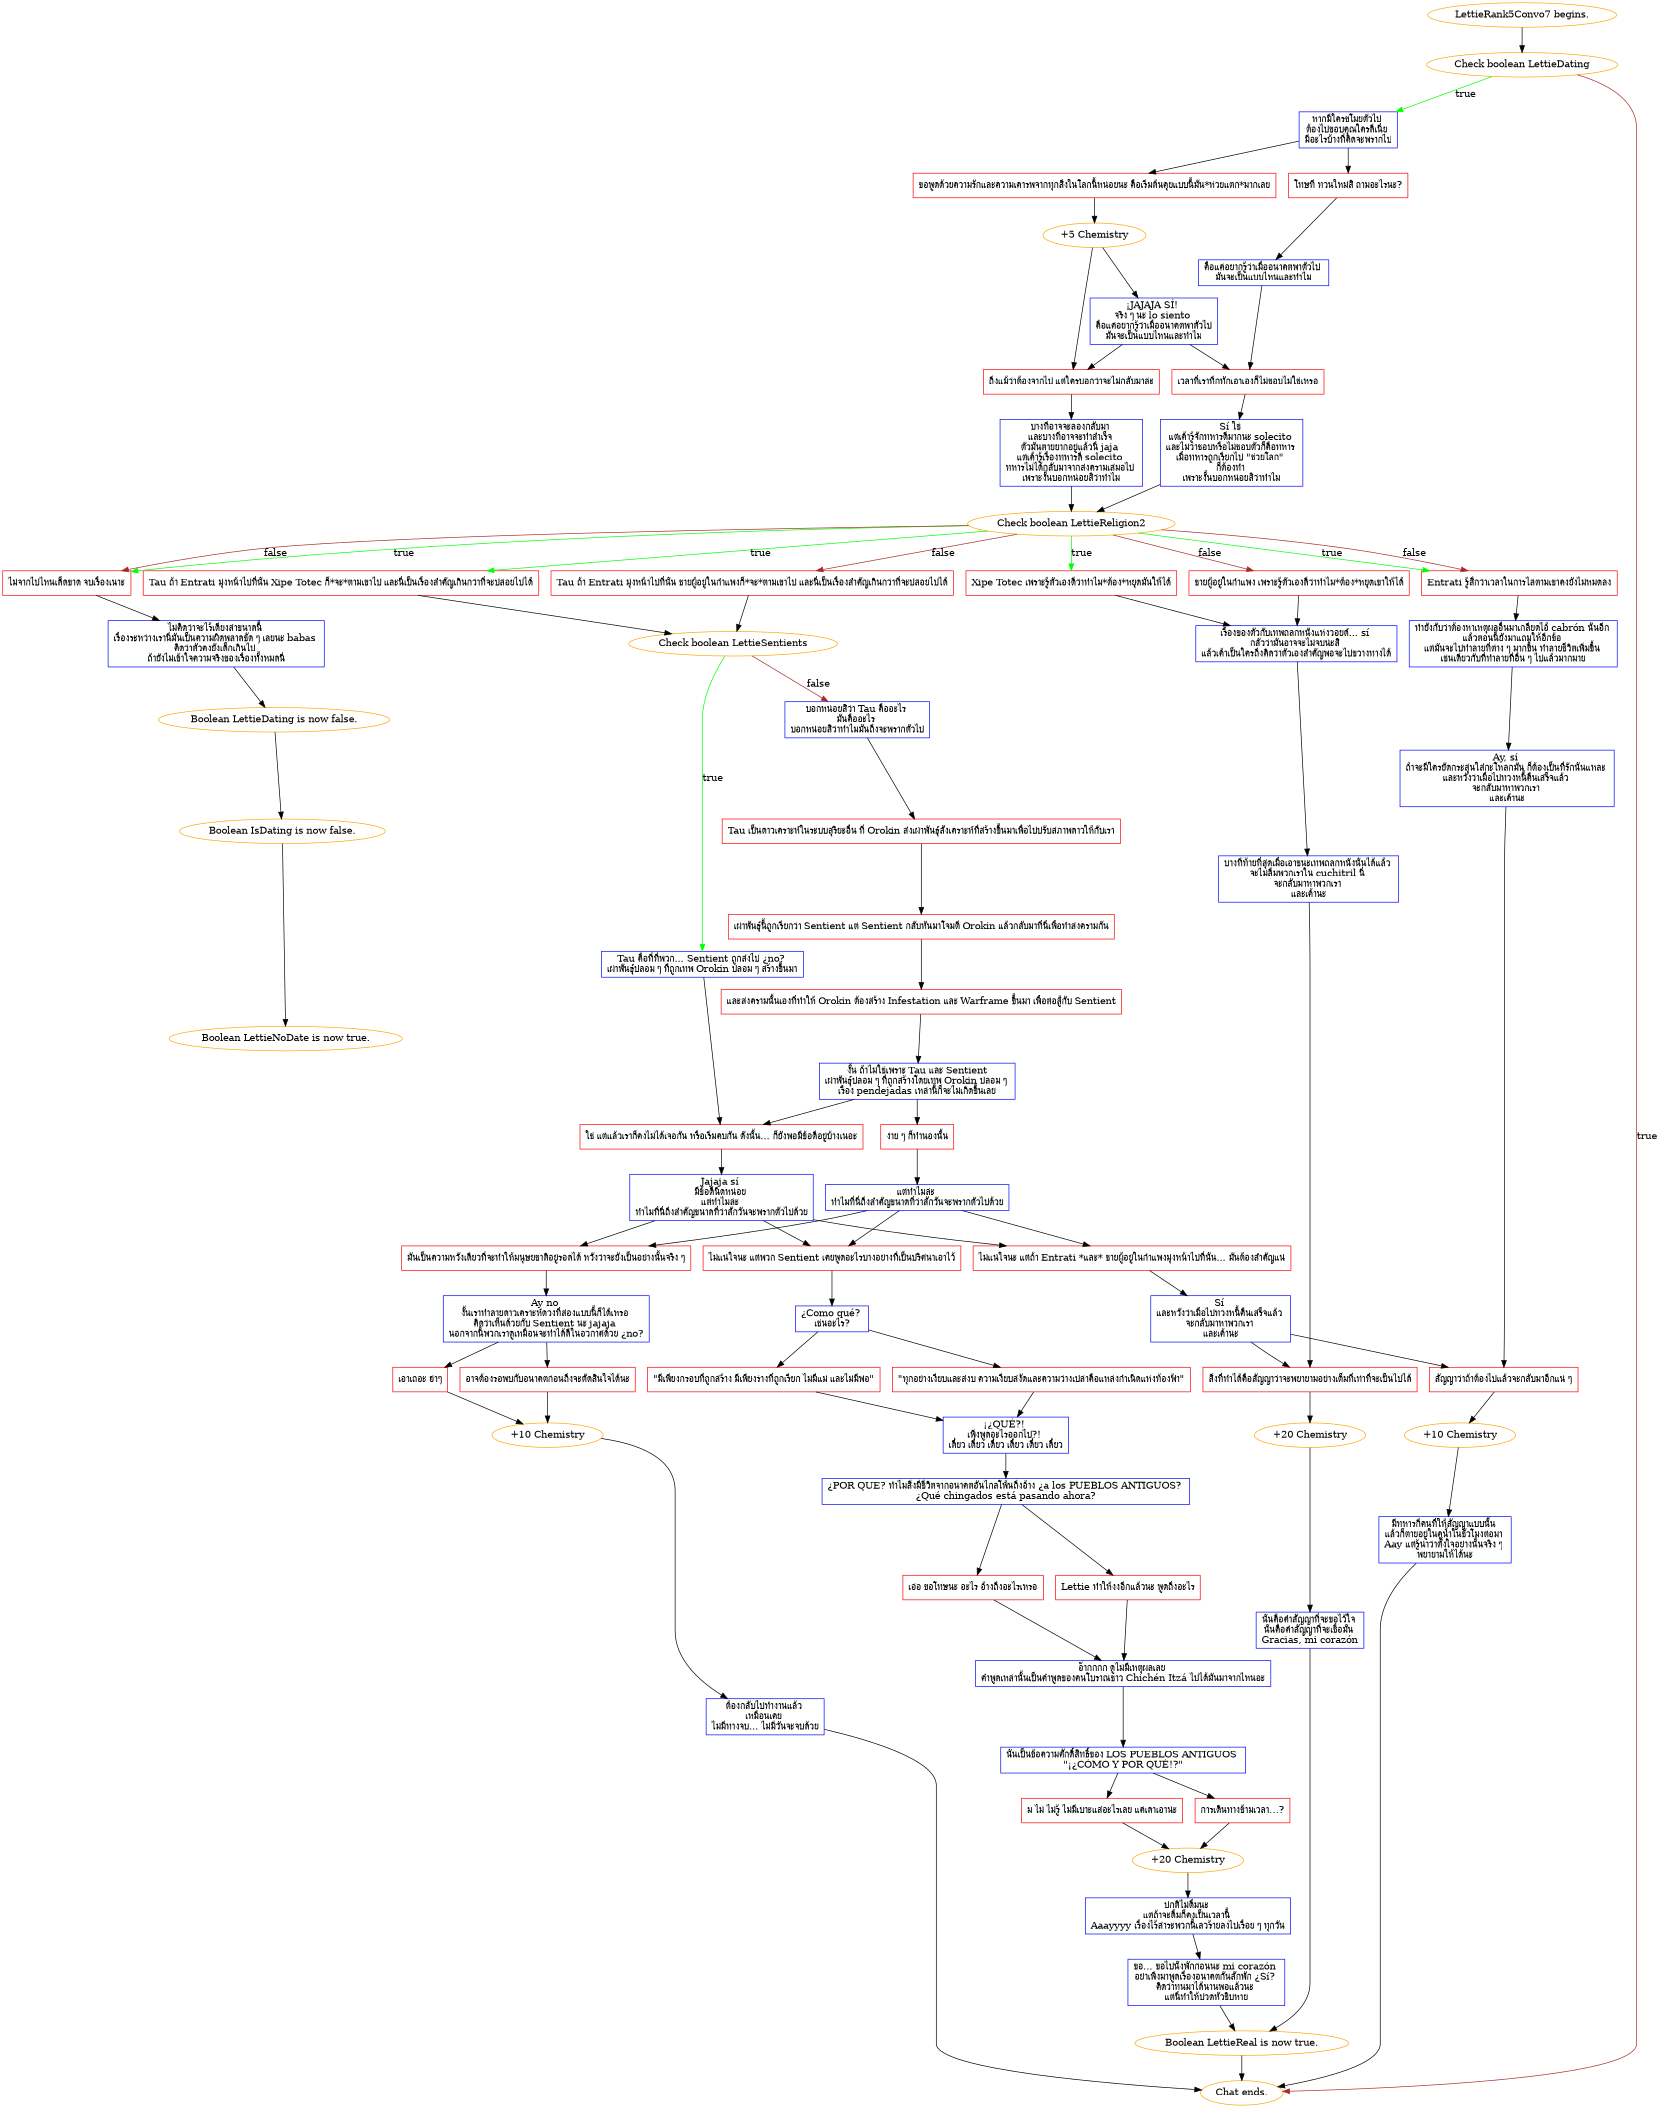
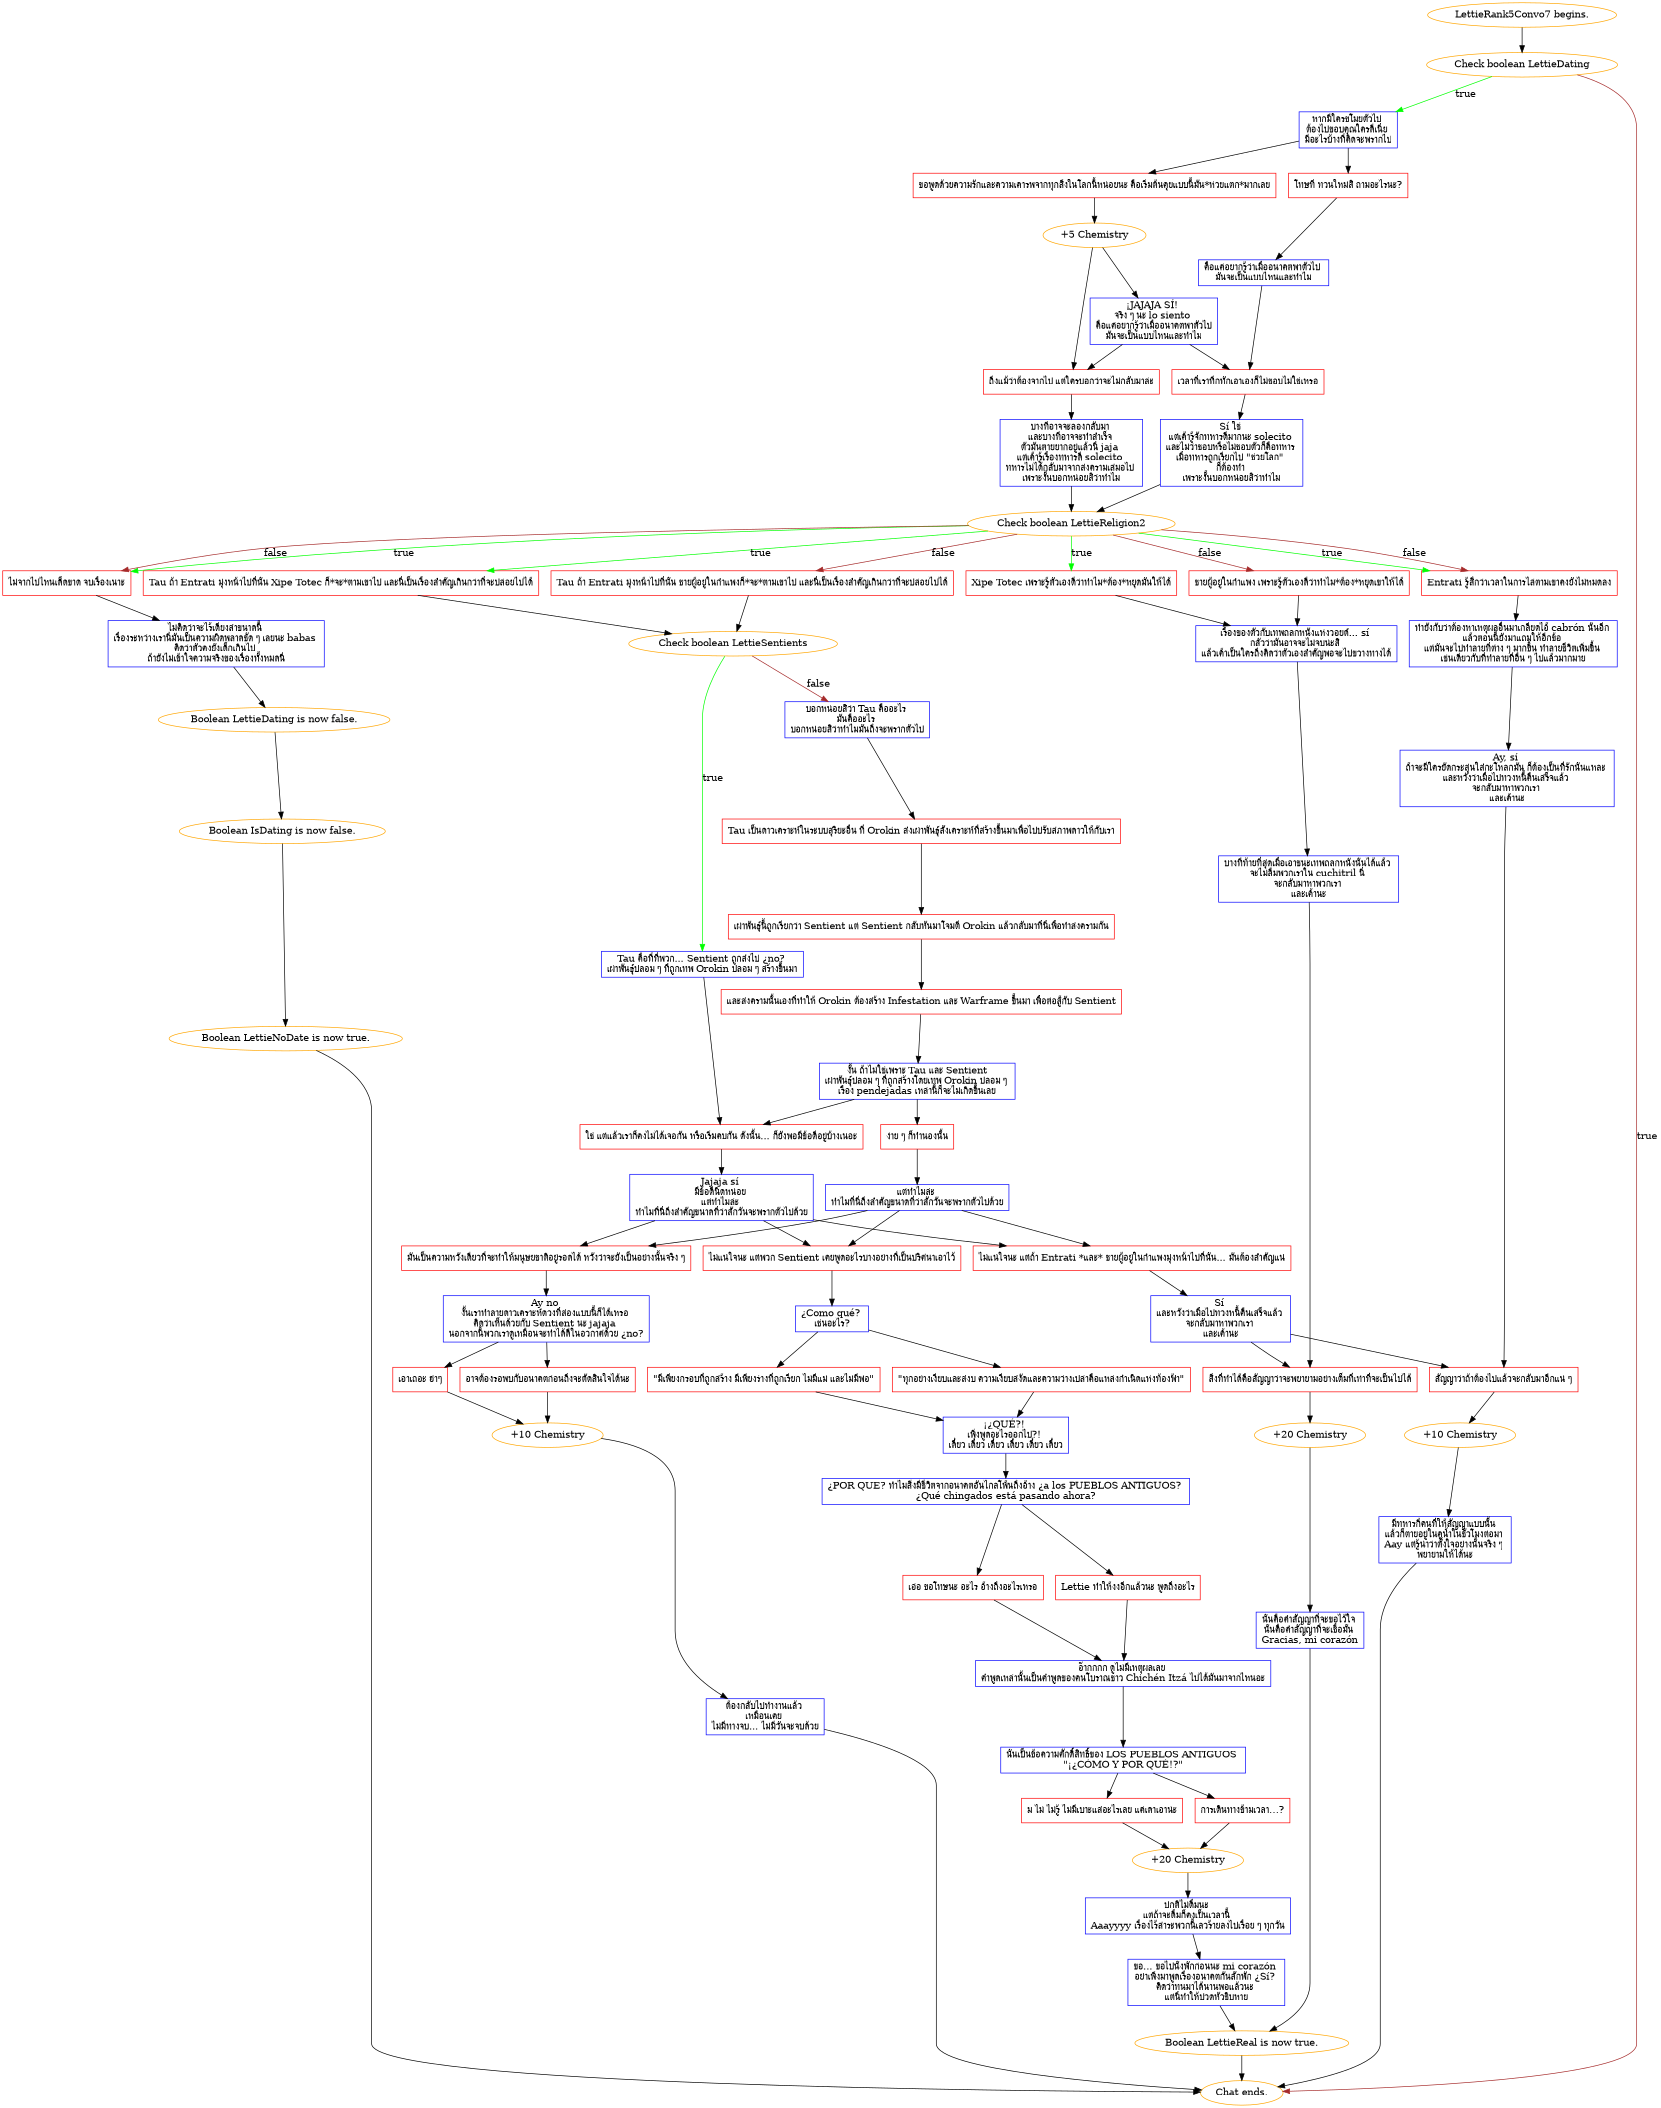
none -> (372, 1947)
